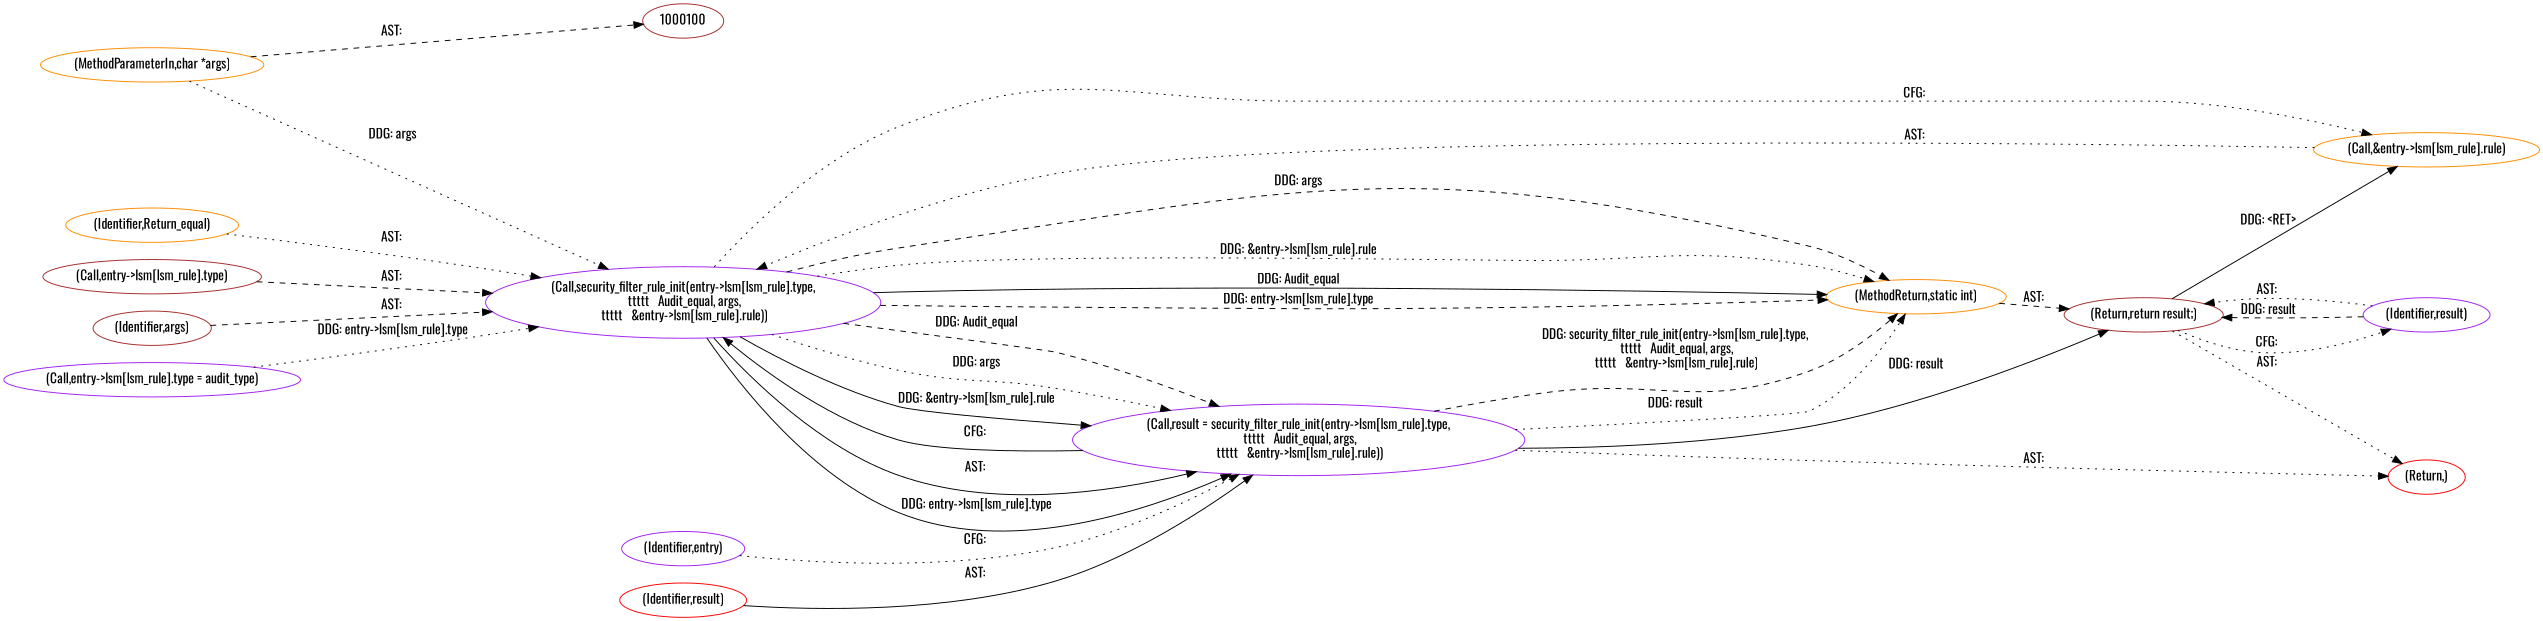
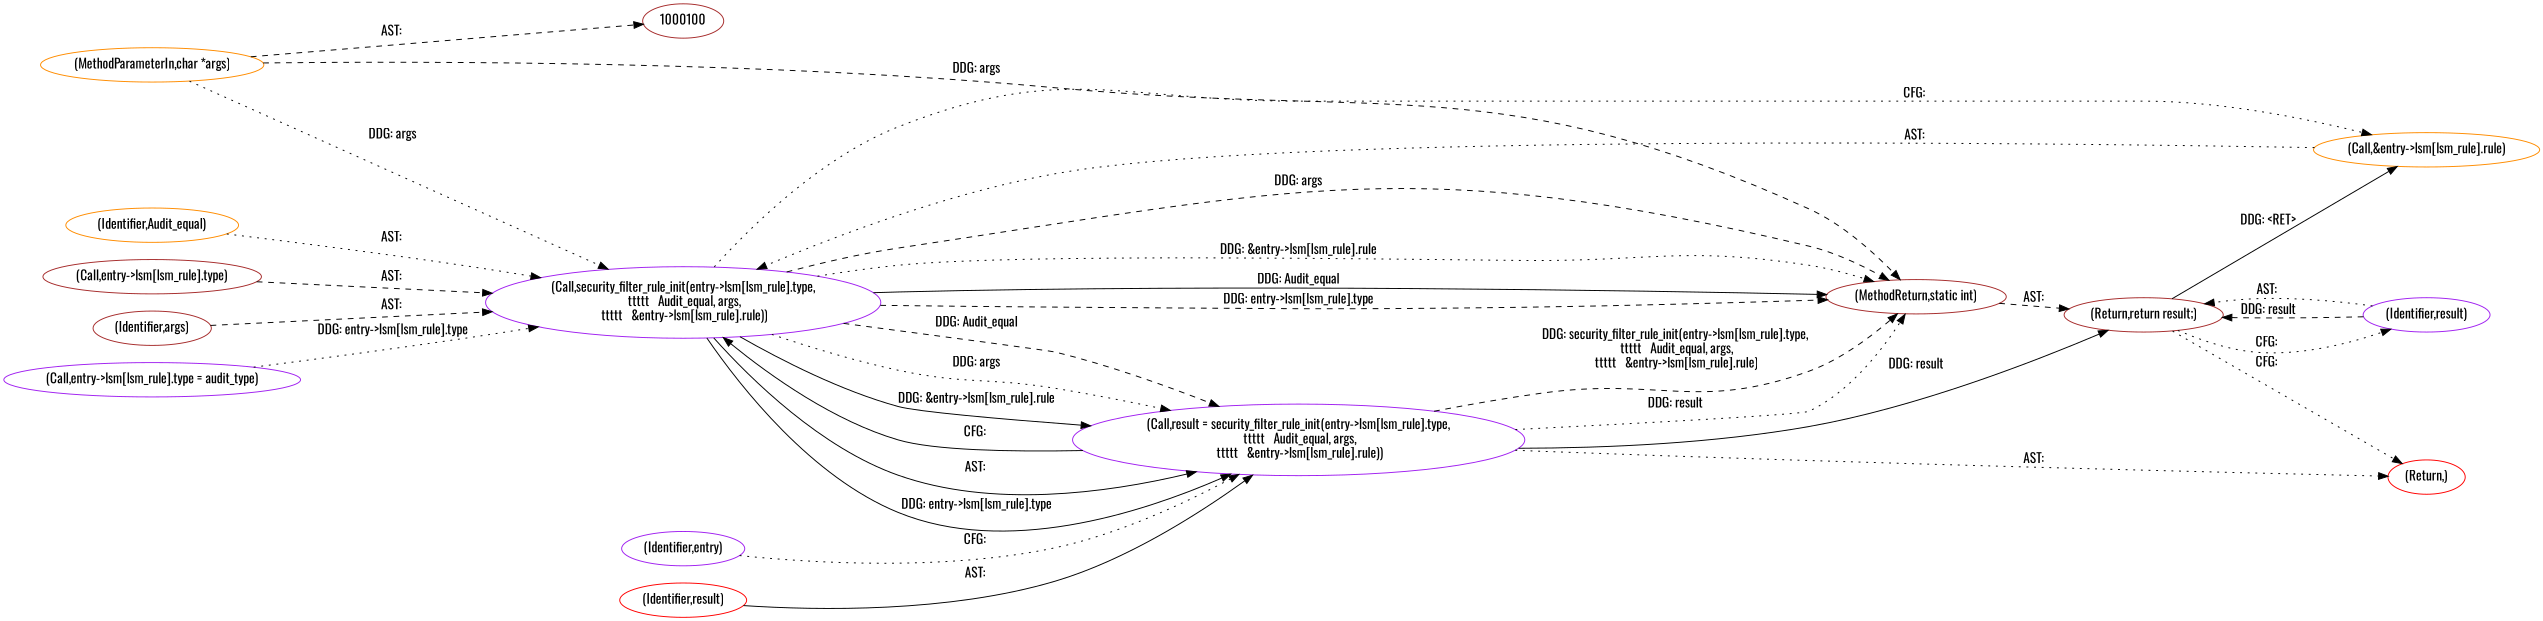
none -> (1014, 84)
(152, 225) -> (152, 225)
(1916, 297) -> (1916, 297)
(2268, 363) -> (2268, 363)
